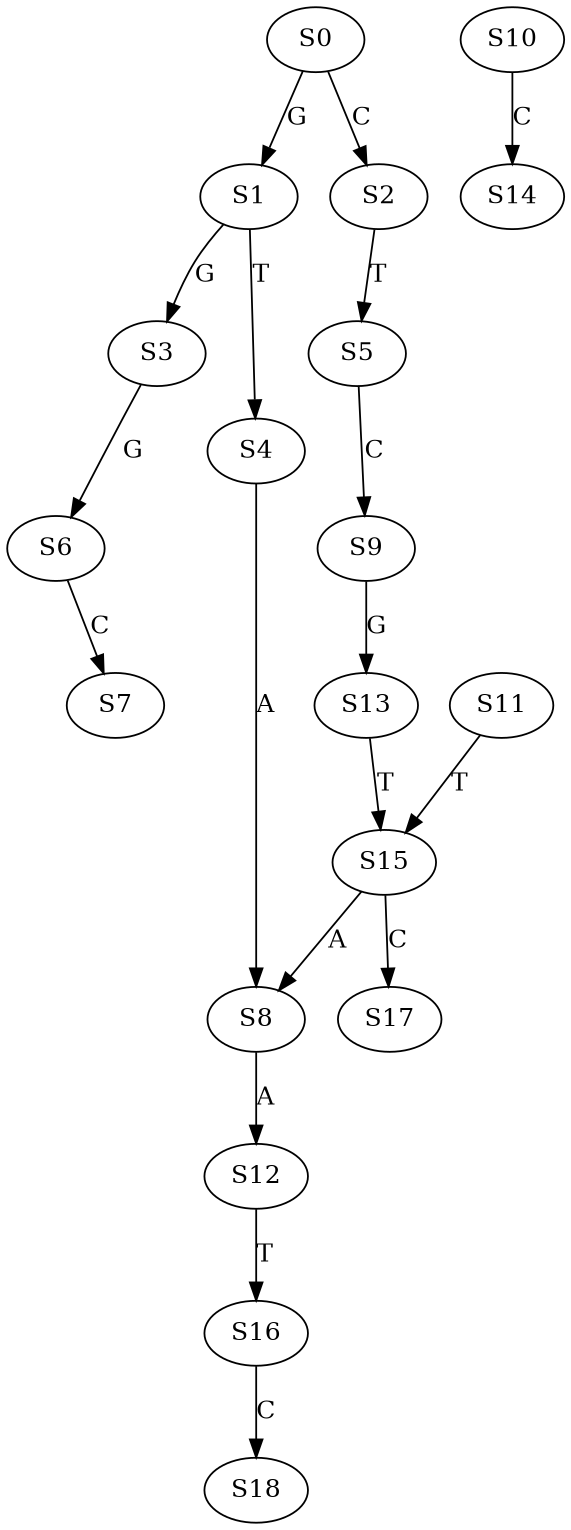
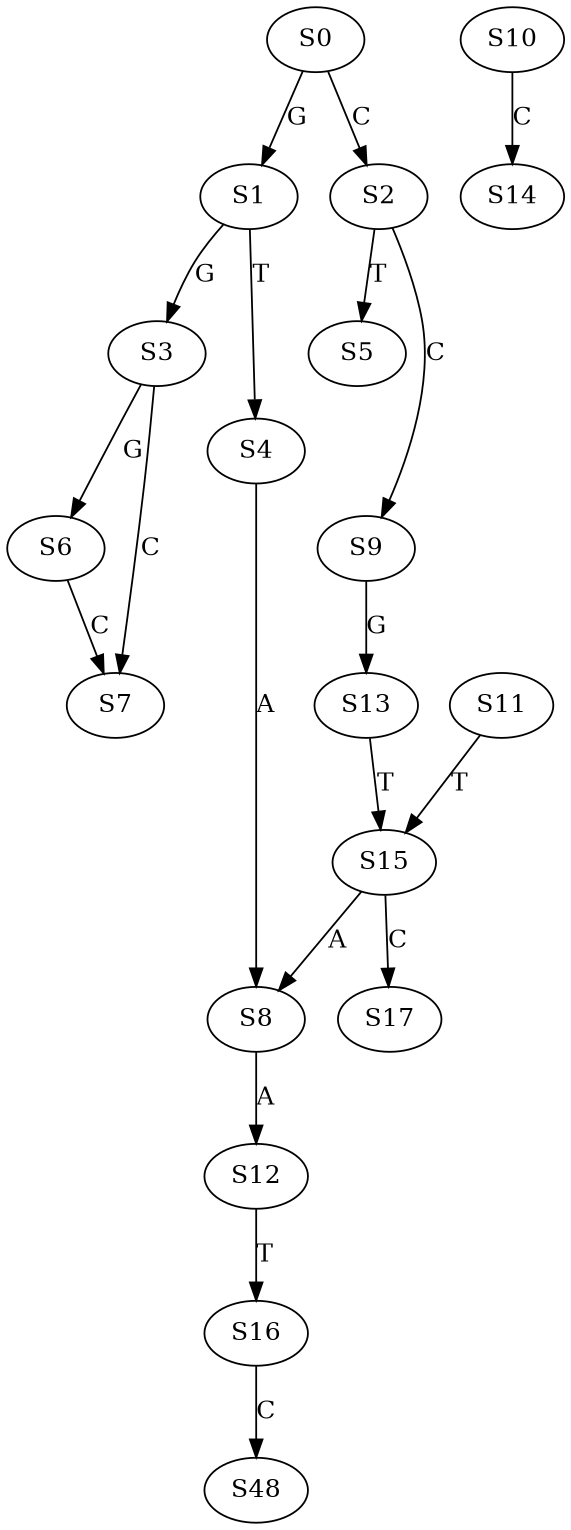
(361, 442) -> (424, 364)
none -> (140, 521)
(256, 1490) -> (256, 1490)
